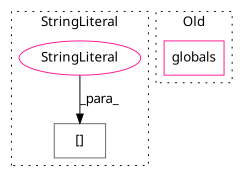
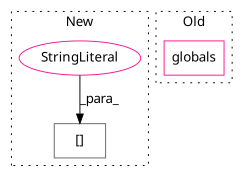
(80, 22) -> (80, 22)
